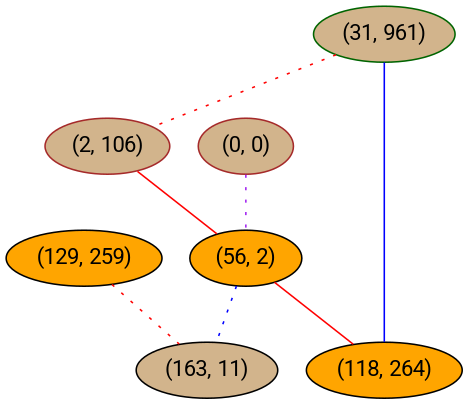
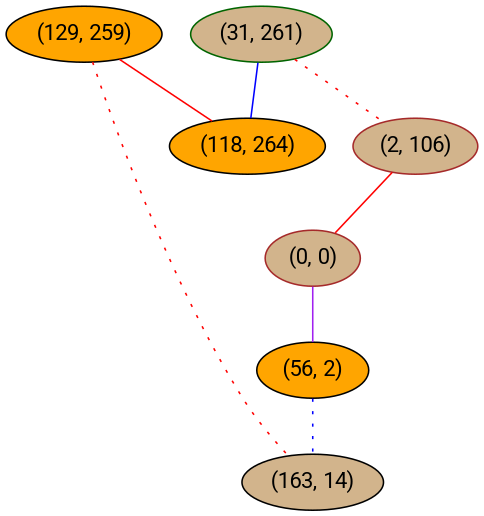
(384, 34) -> (261, 34)
(246, 202) -> (313, 314)
(177, 203) -> (364, 203)
(314, 313) -> (166, 90)
(207, 370) -> (313, 482)
